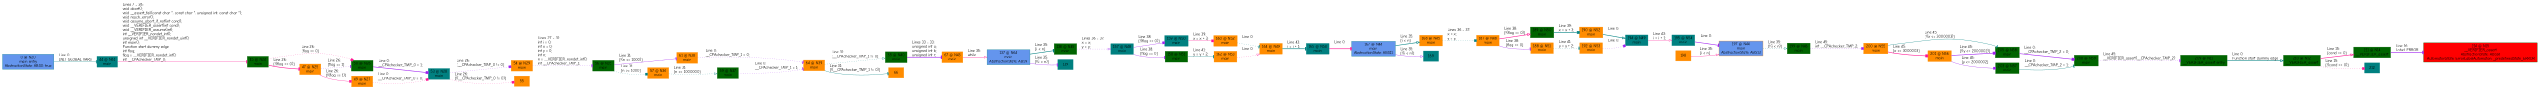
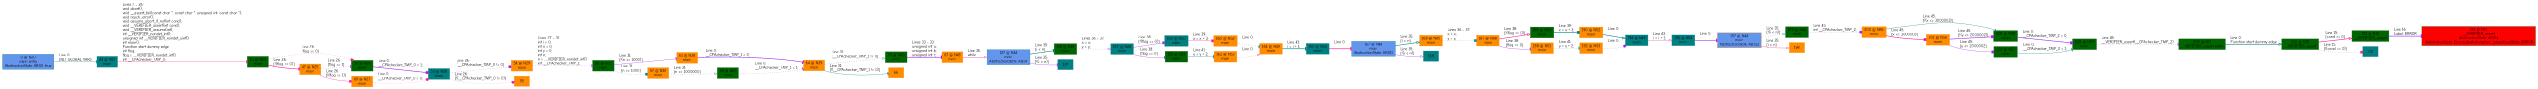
(1704, 56) -> (1774, 48)
(1009, 57) -> (1009, 57)
(750, 58) -> (750, 58)
